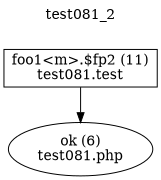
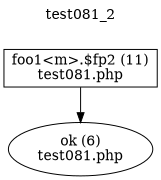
(81, 68) -> (81, 68)
